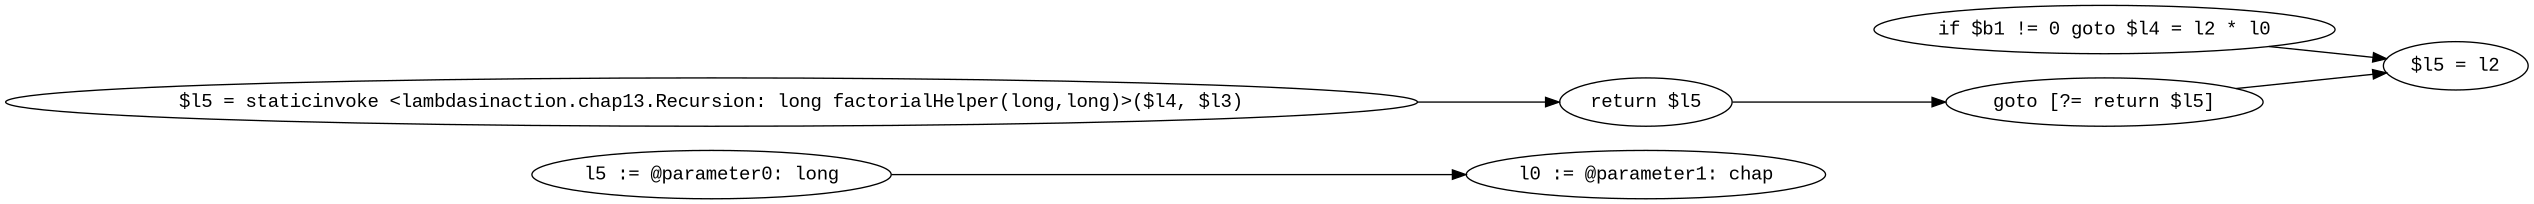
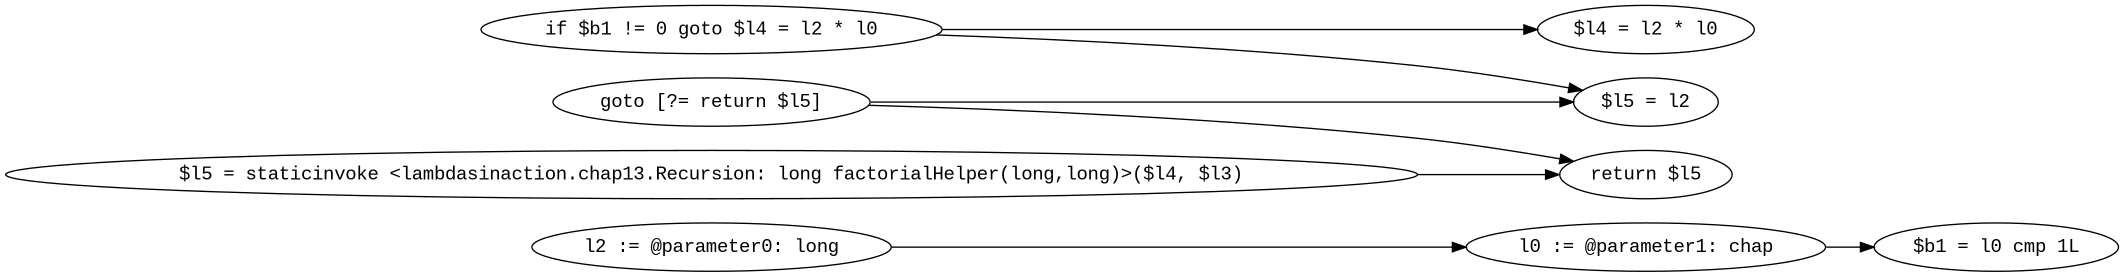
none -> (1646, 30)
(1832, 102) -> (1215, 121)
(712, 175) -> (712, 247)
none -> (1996, 247)
